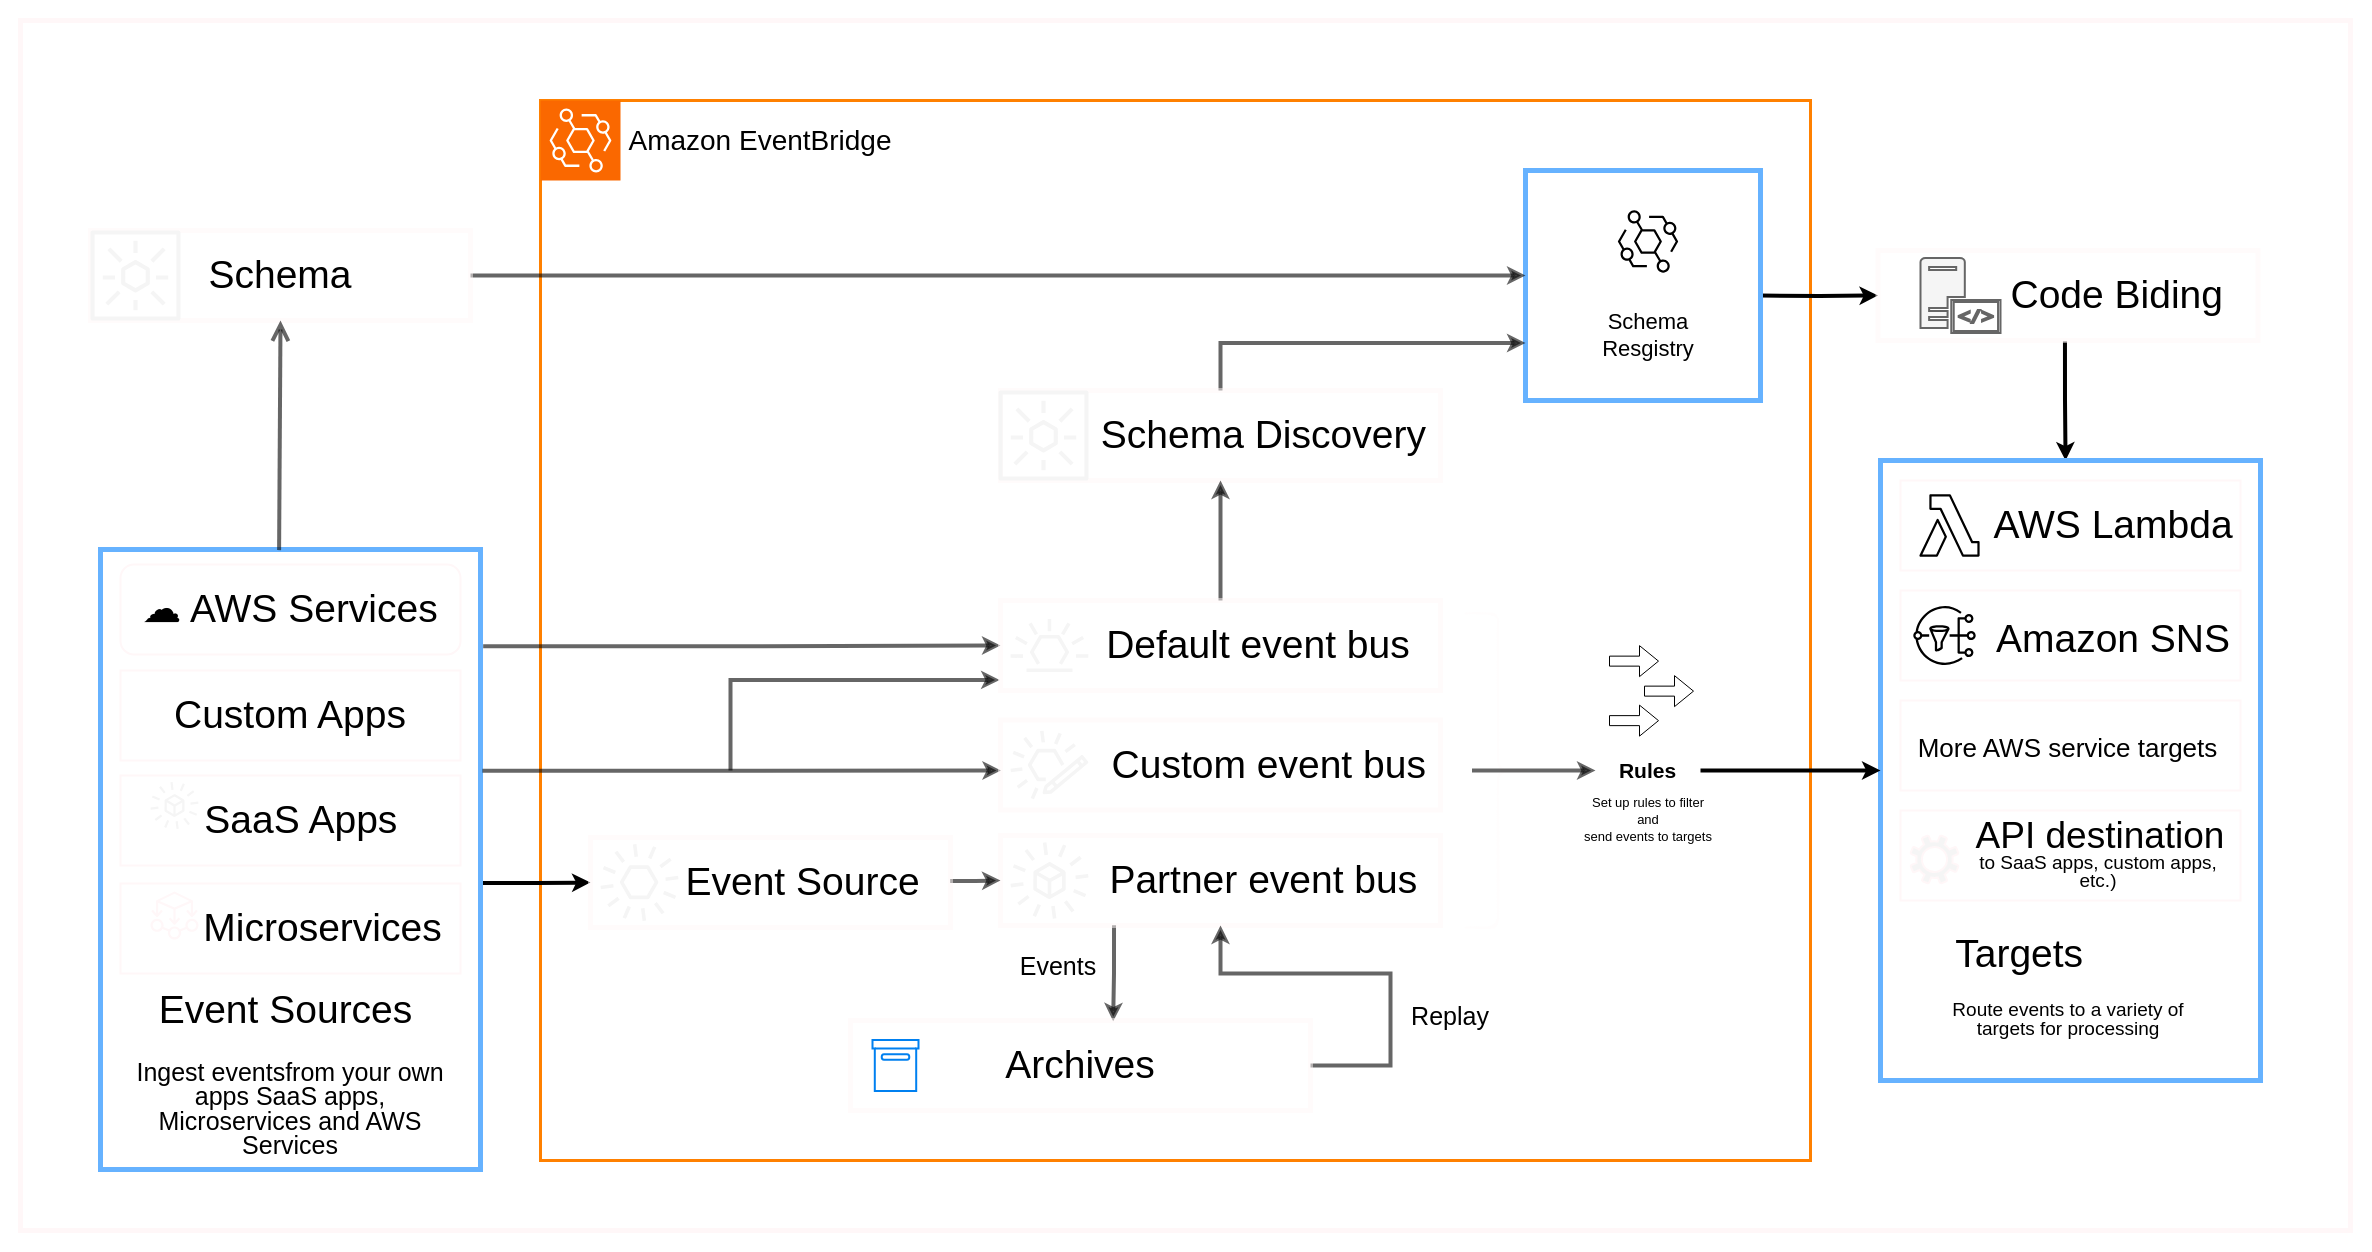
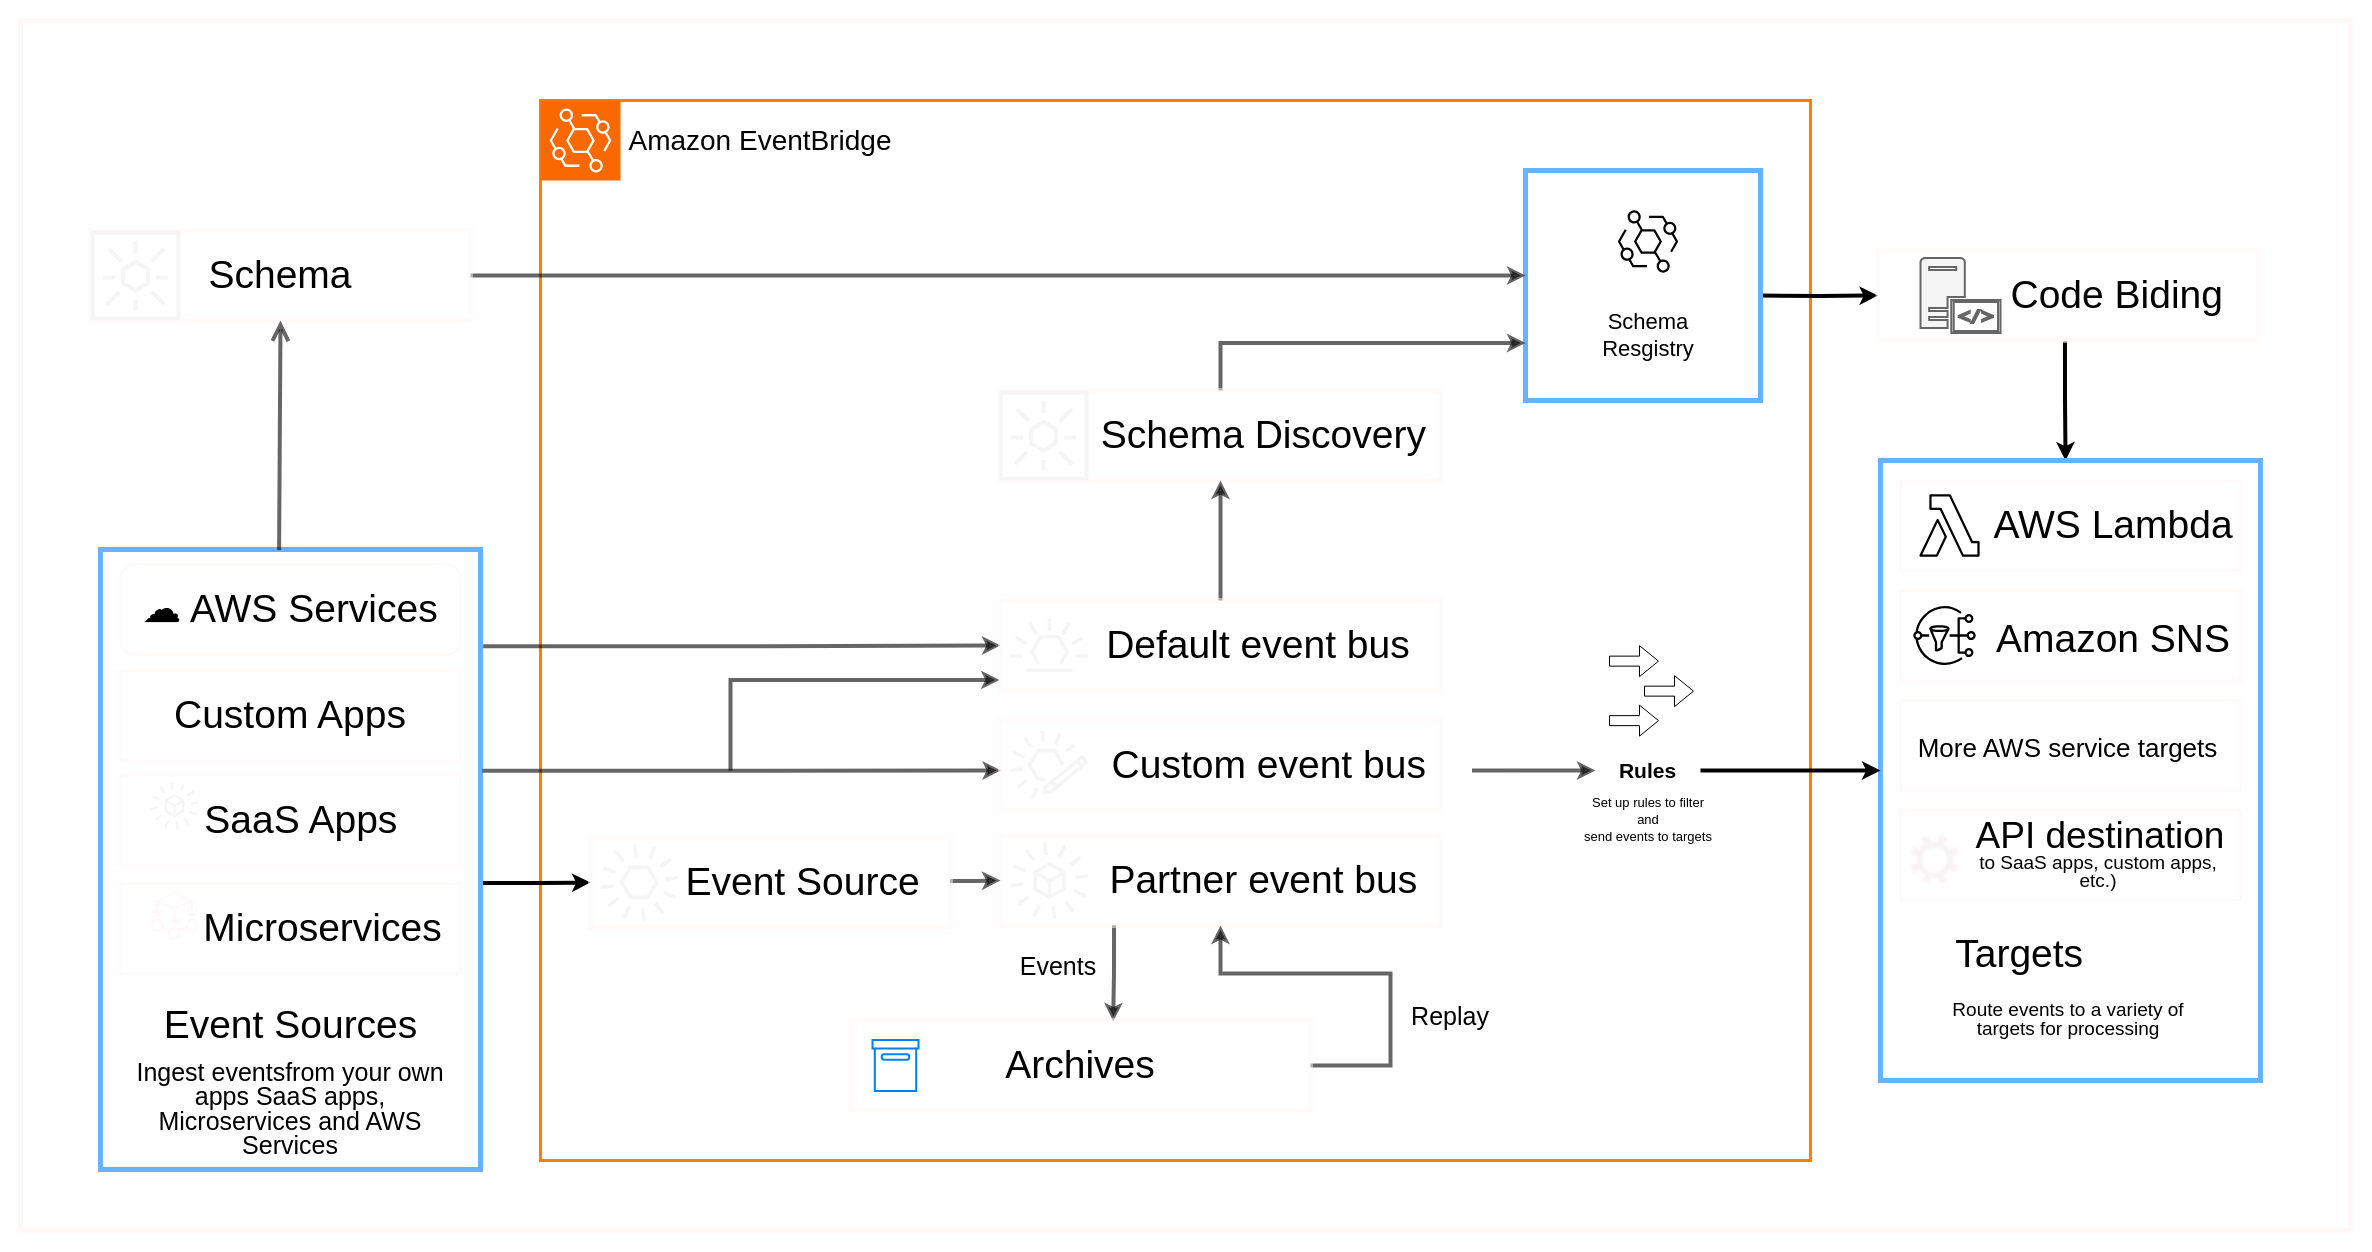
(286, 1010) -> (291, 1025)
